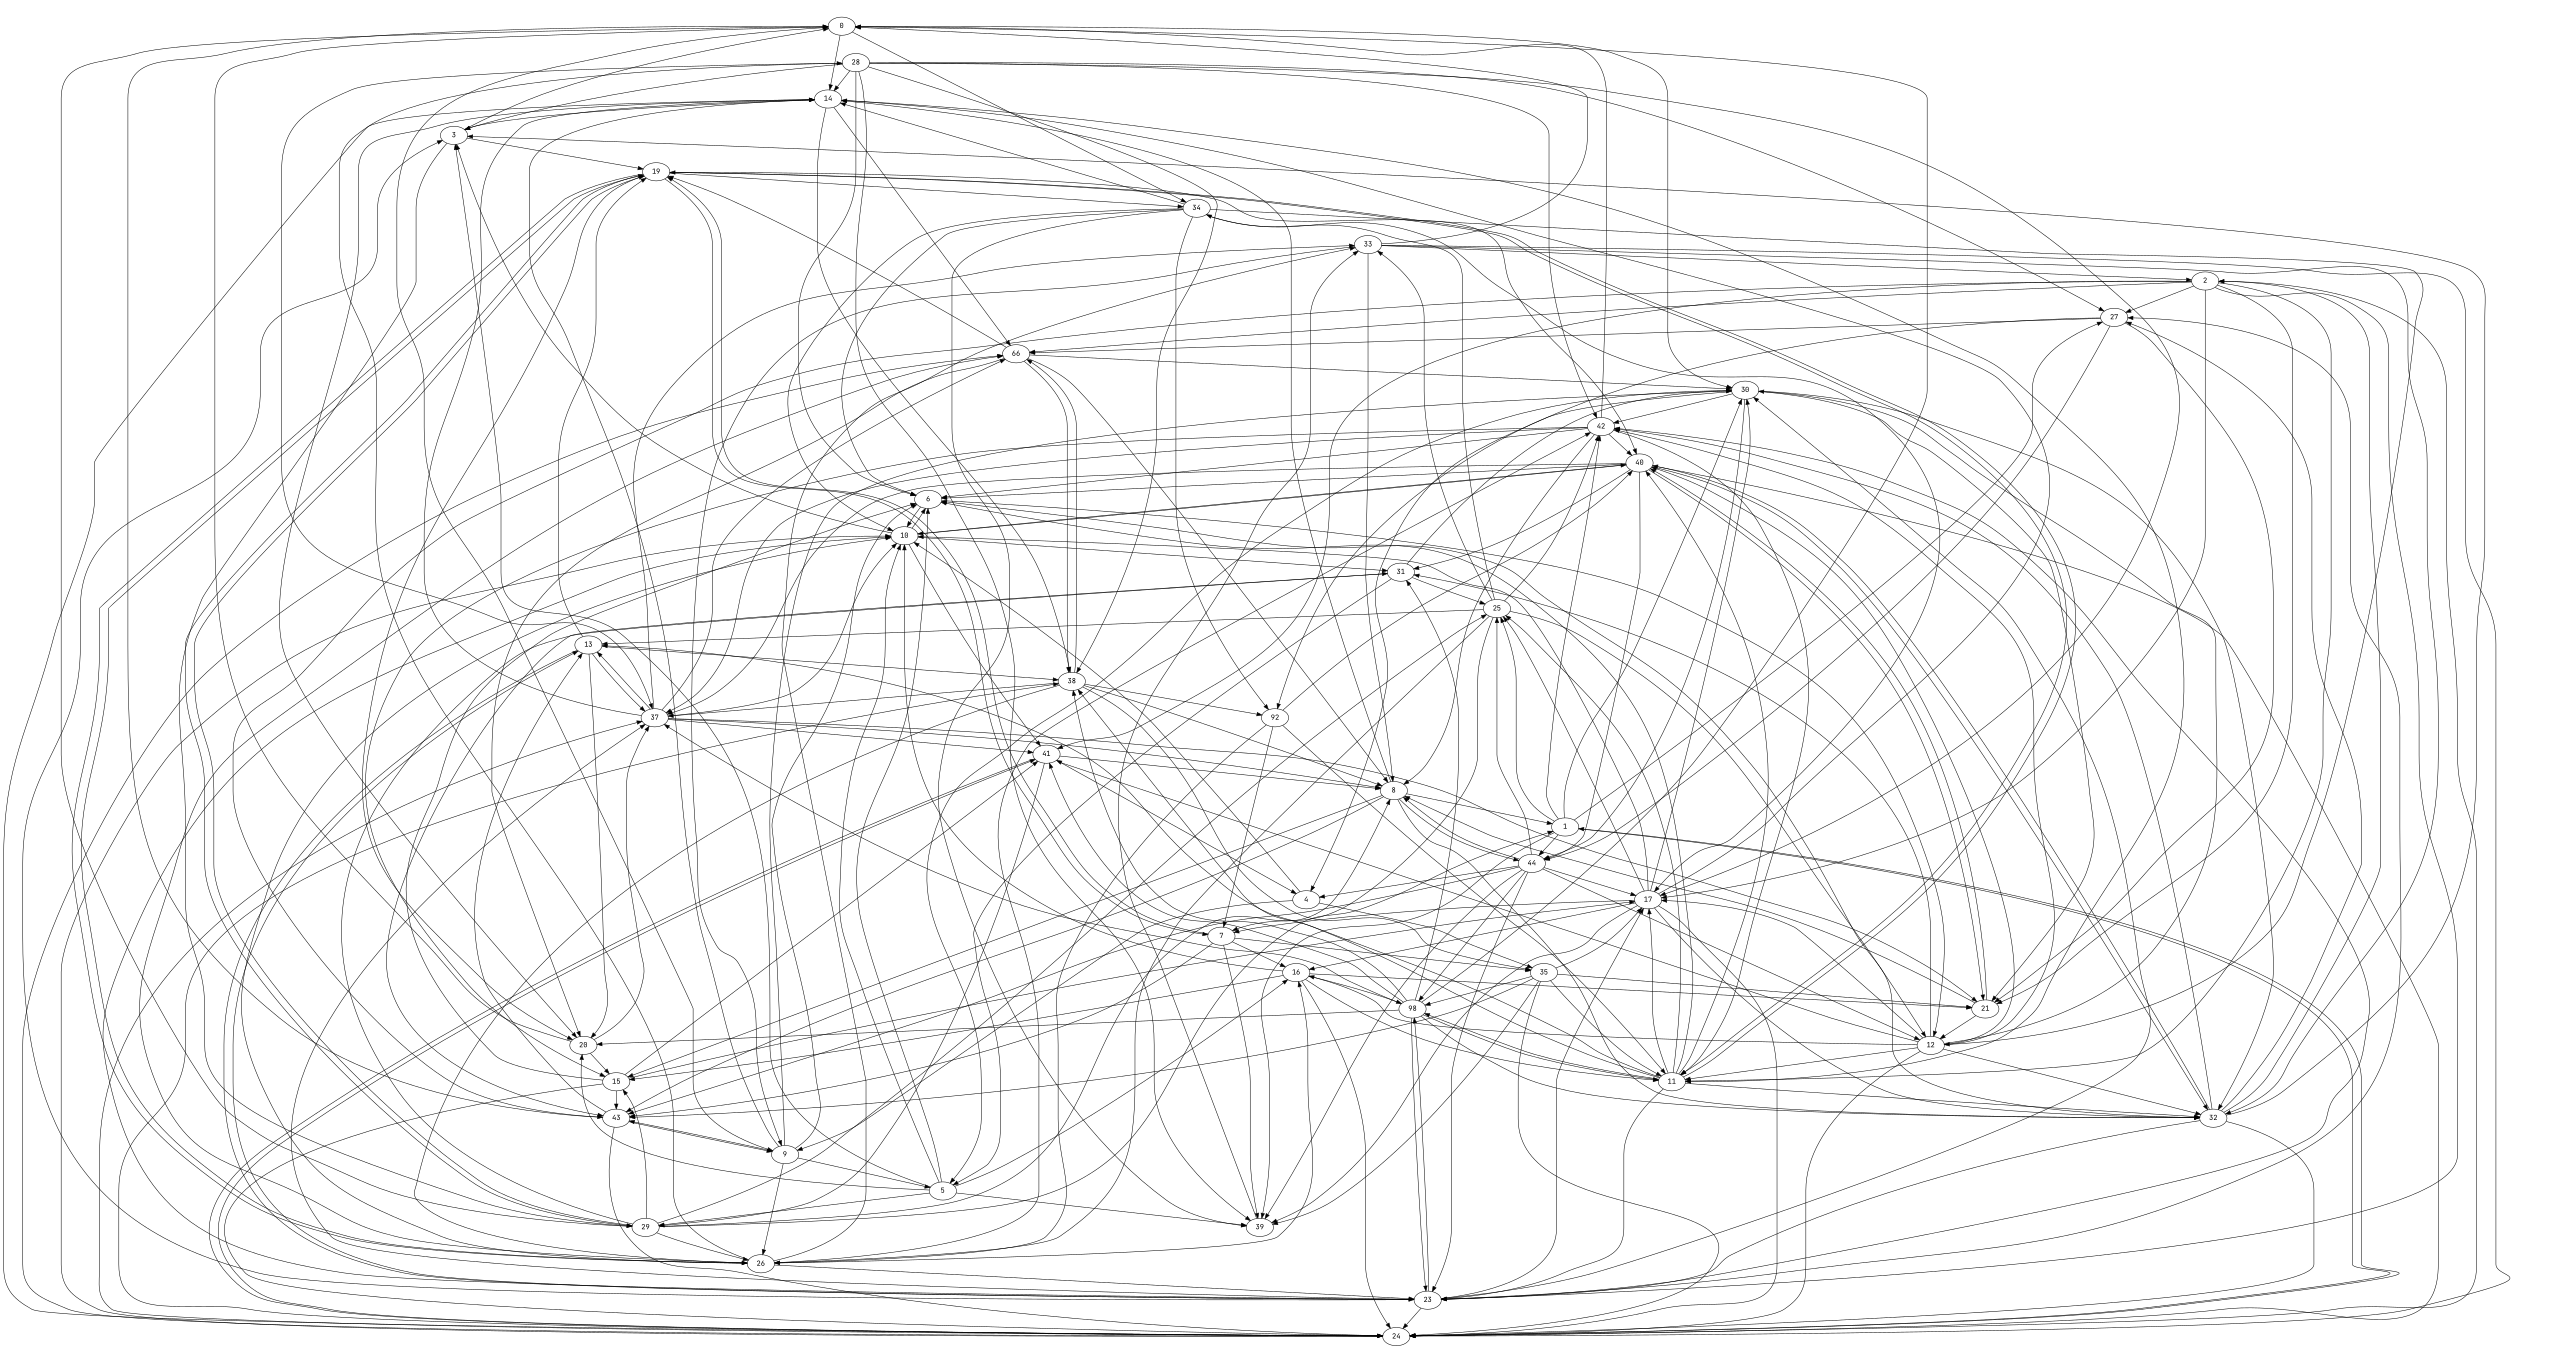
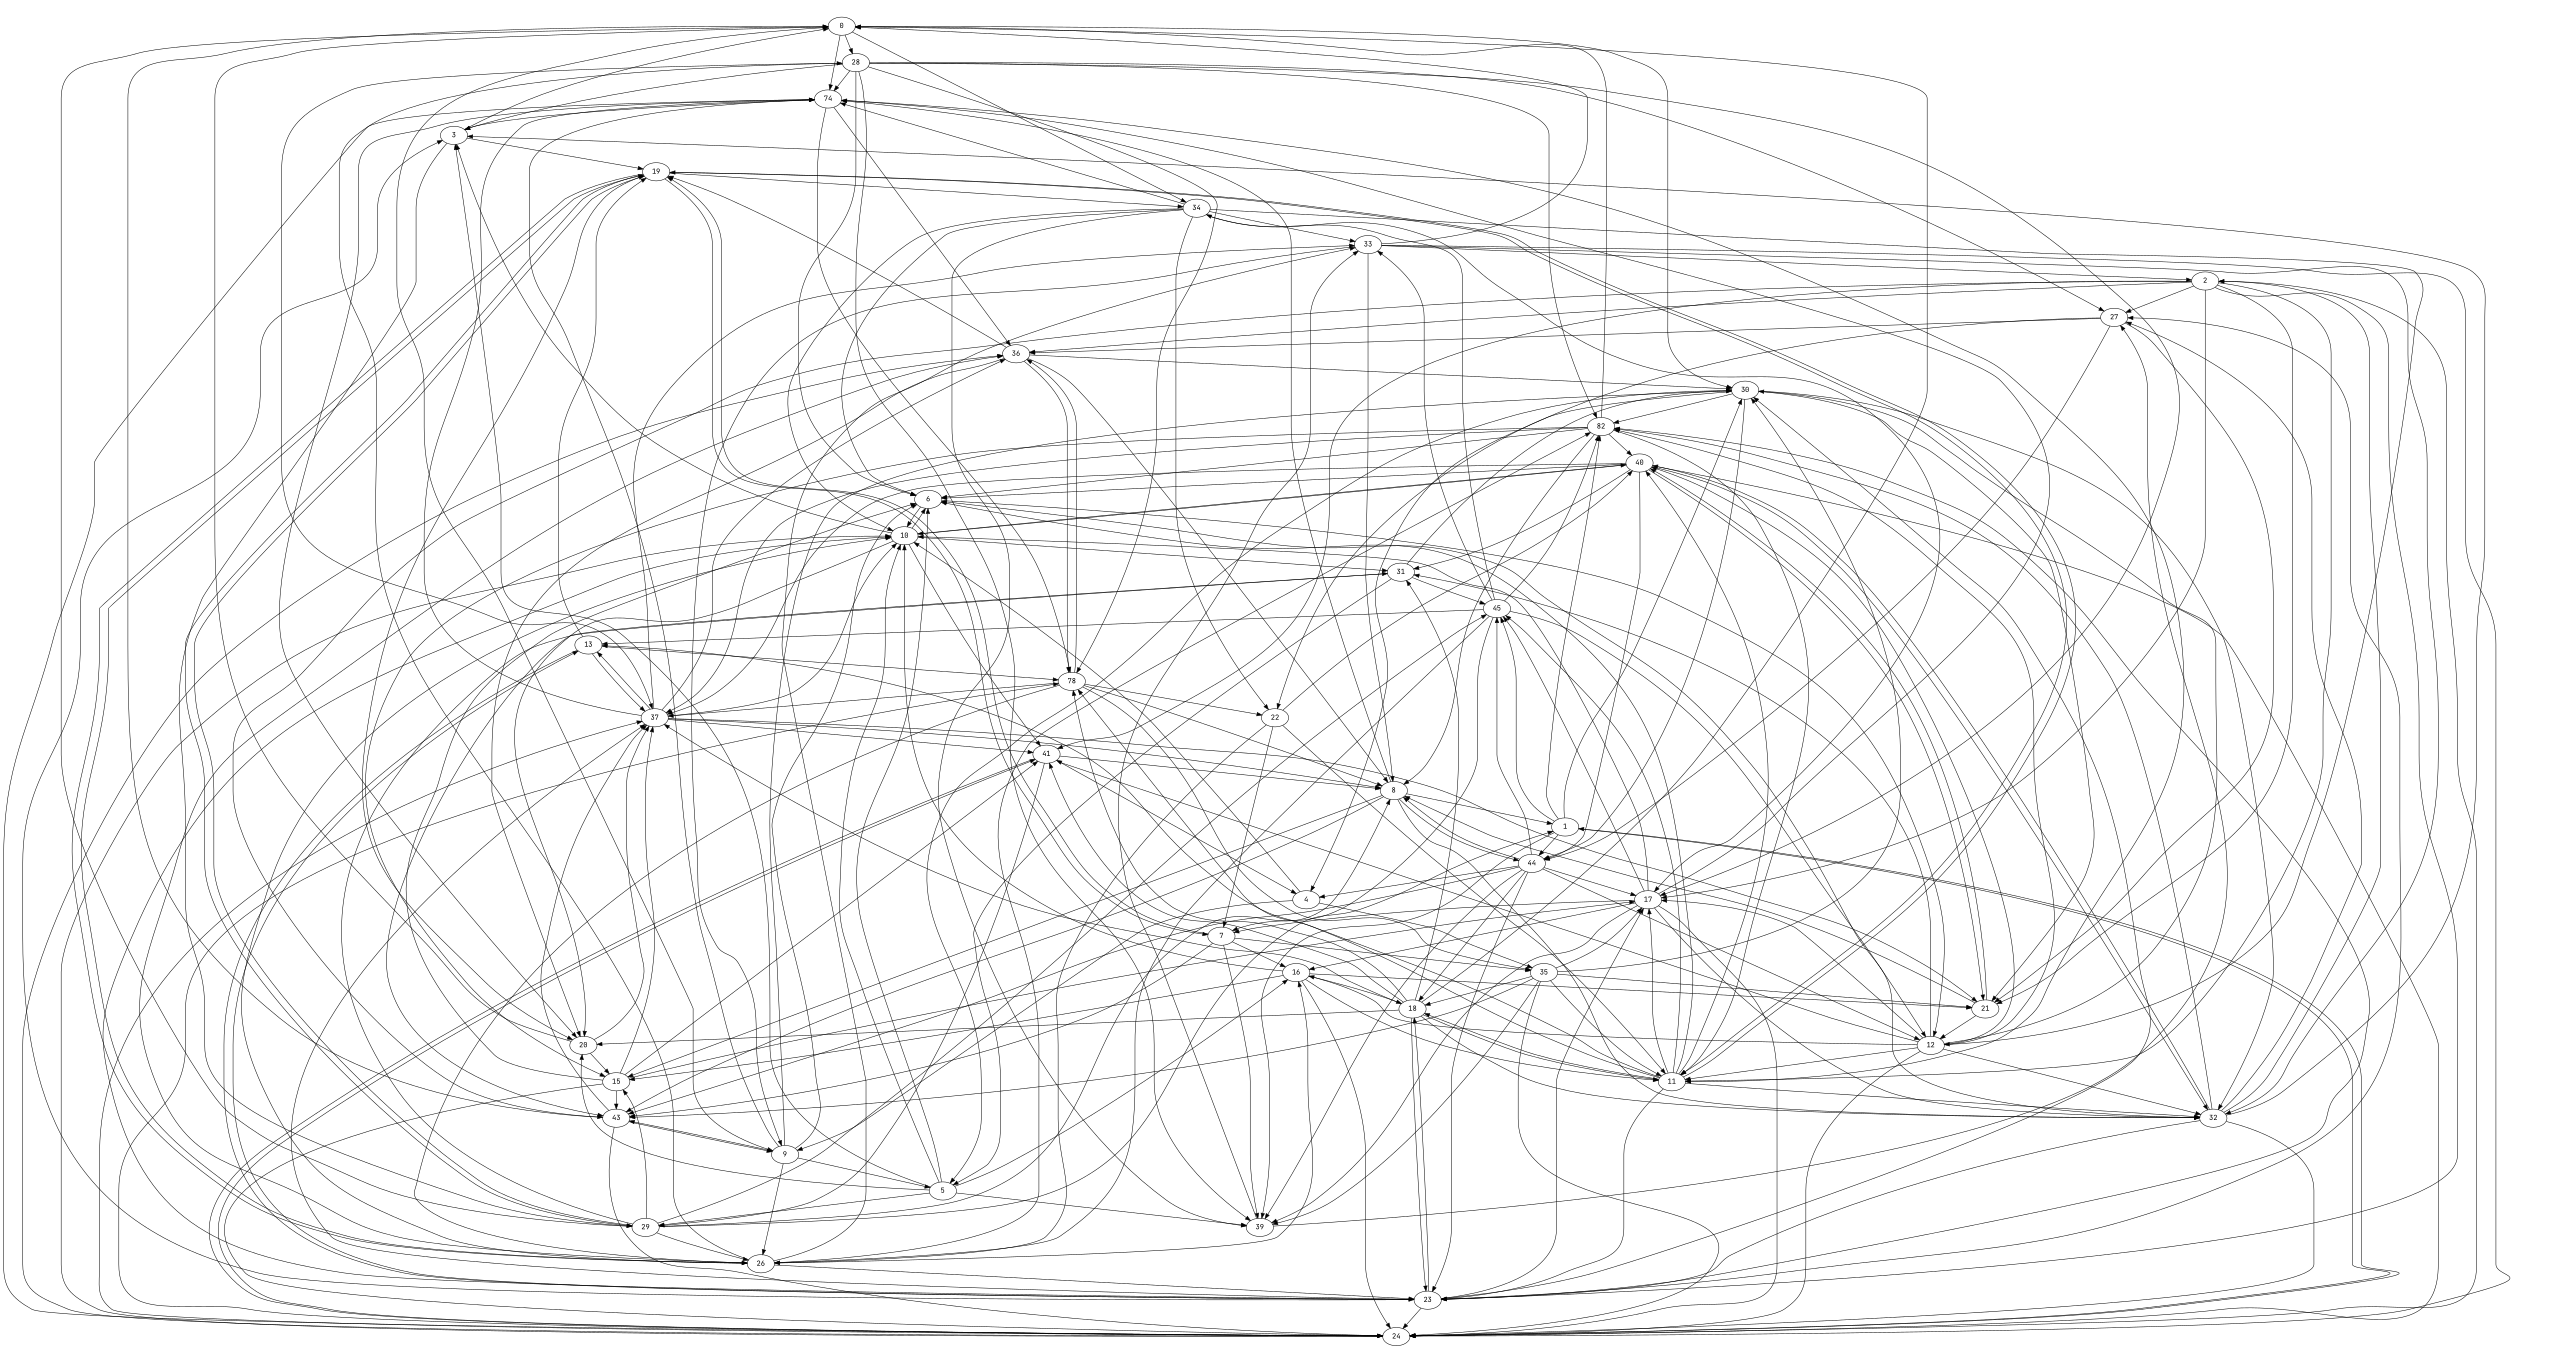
none -> (848, 42)
(828, 99) -> (828, 99)
(1264, 218) -> none
none -> (1266, 223)
(1016, 354) -> (1016, 354)
(1601, 427) -> (1601, 427)
(1855, 607) -> (2048, 1104)
(1497, 609) -> (1497, 609)
(1711, 649) -> (1896, 811)
(1072, 681) -> (1072, 681)
(1275, 718) -> (1275, 718)
(600, 846) -> (531, 680)
(476, 898) -> (552, 919)
none -> (652, 905)
(1413, 1009) -> (1413, 1009)
